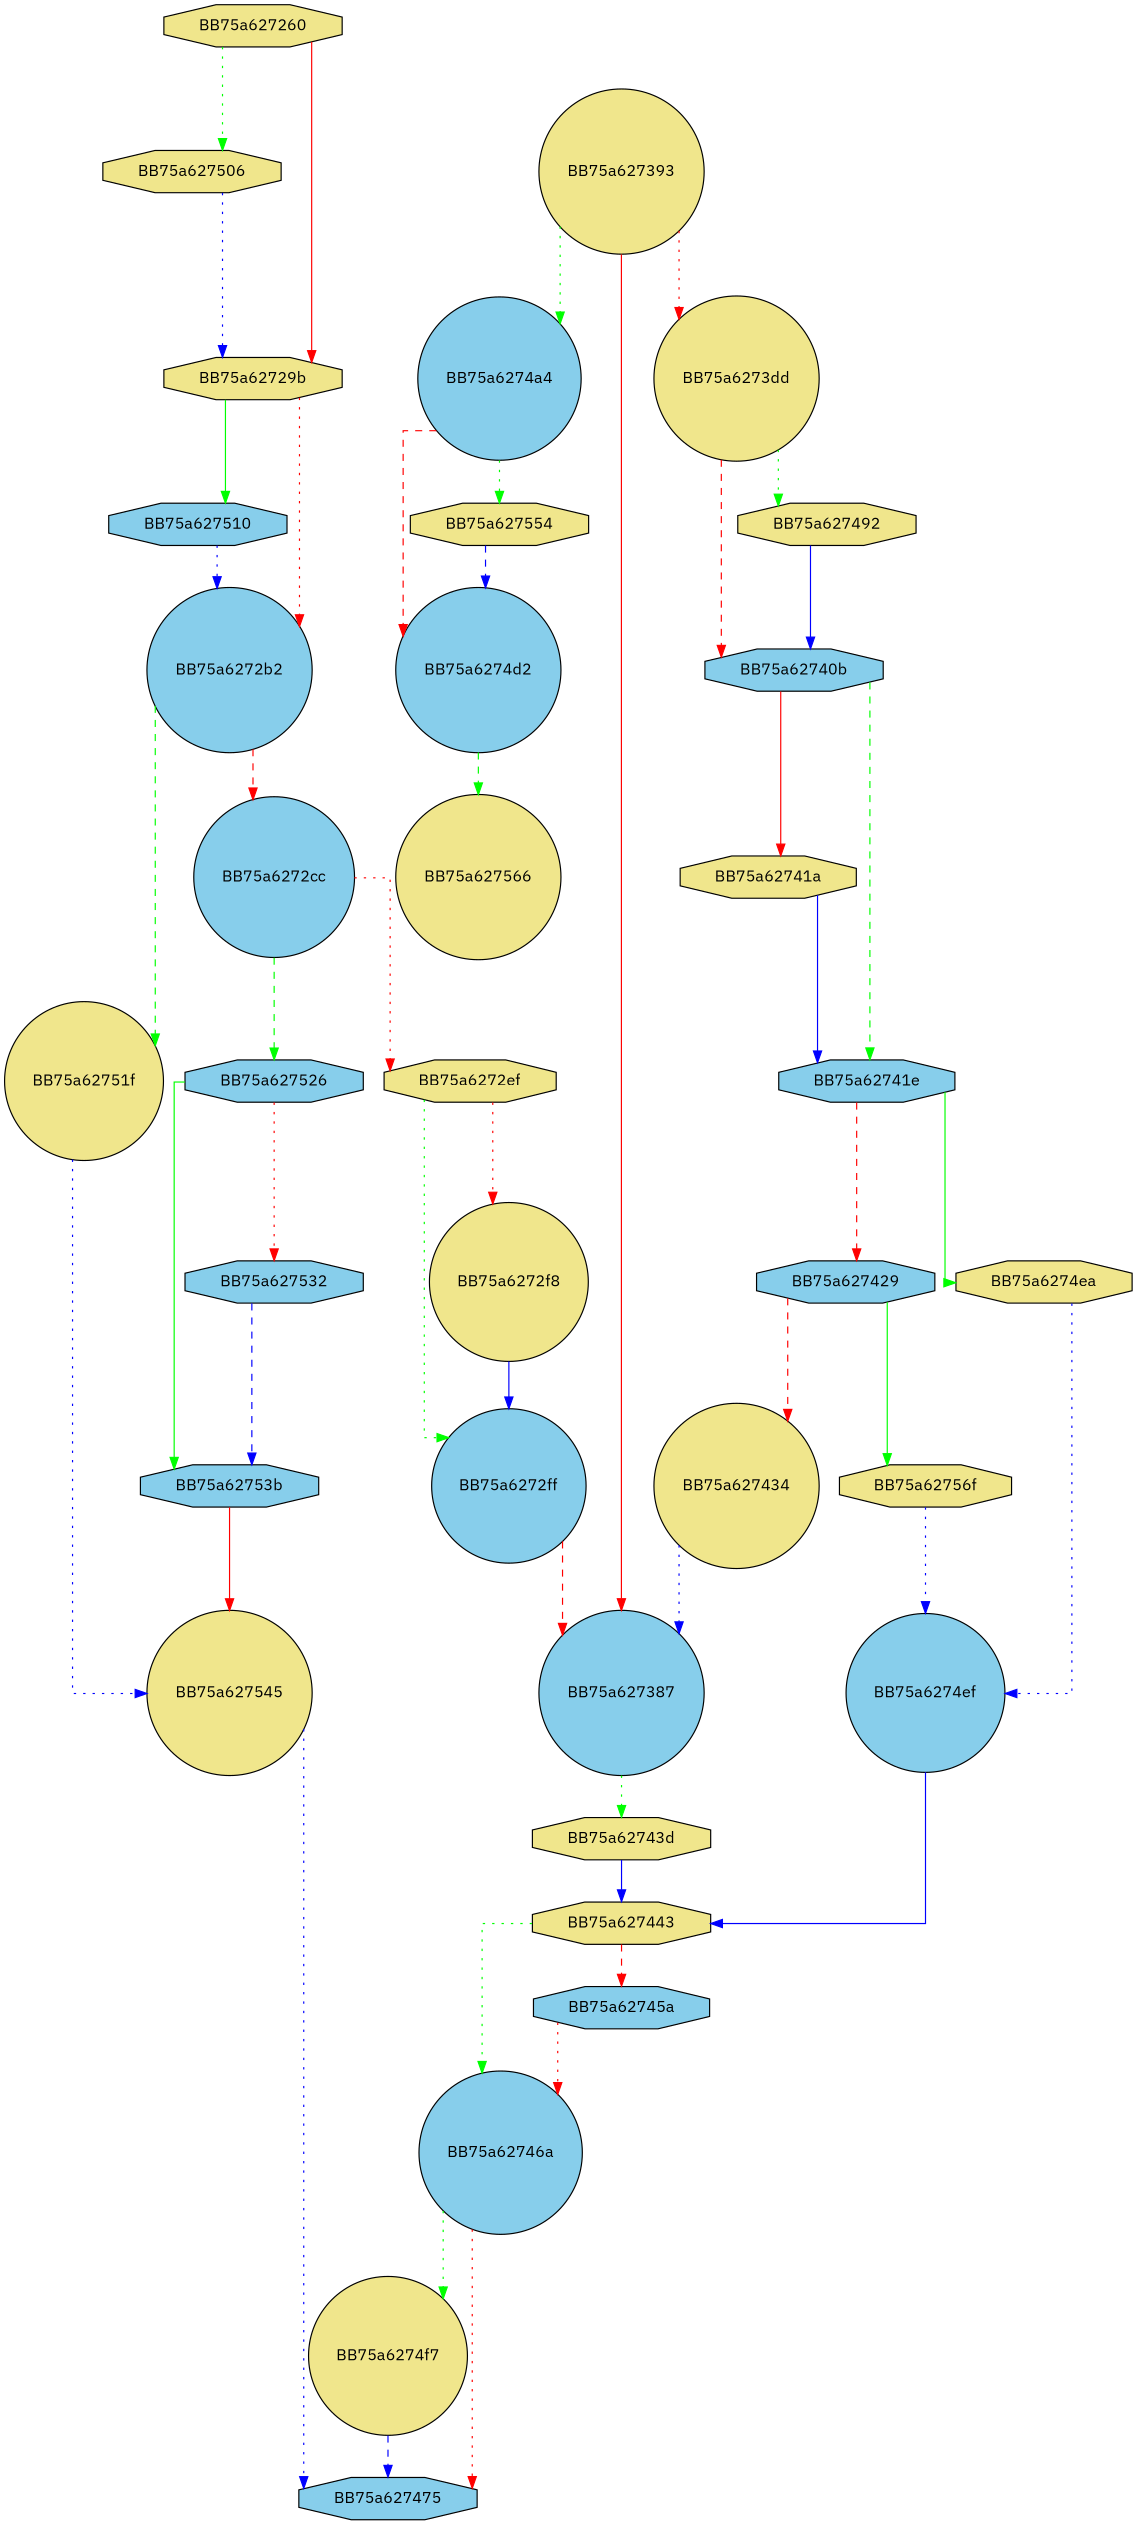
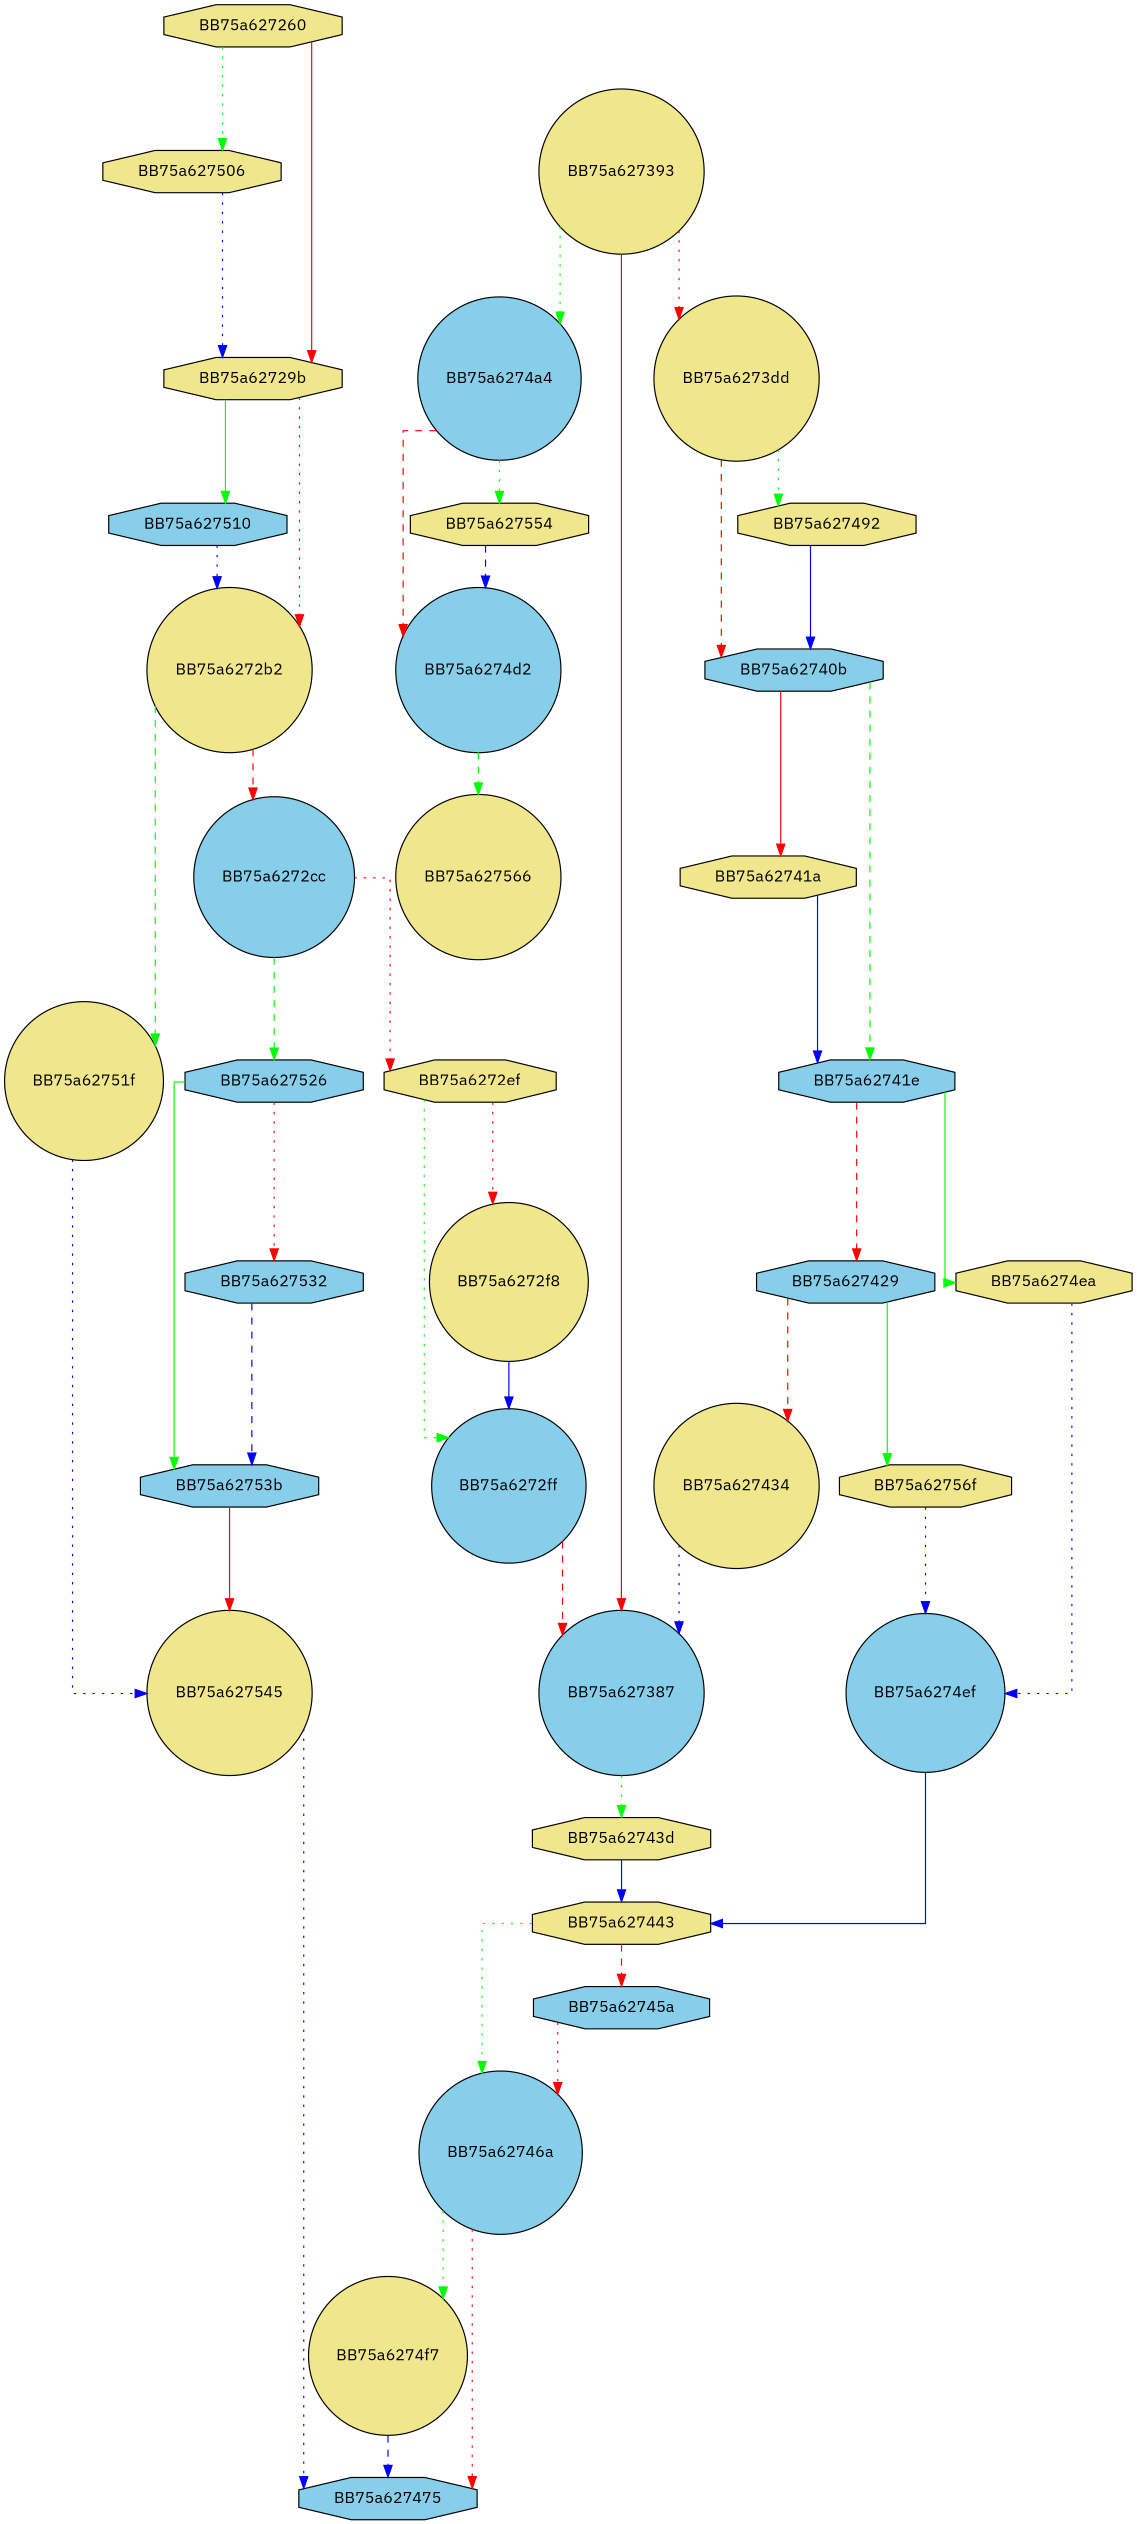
(230, 670) -> (230, 670)
